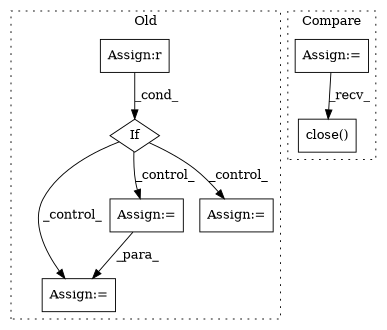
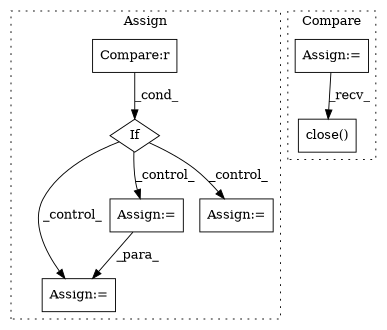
(146, 22) -> (146, 22)
(135, 56) -> (135, 56)
